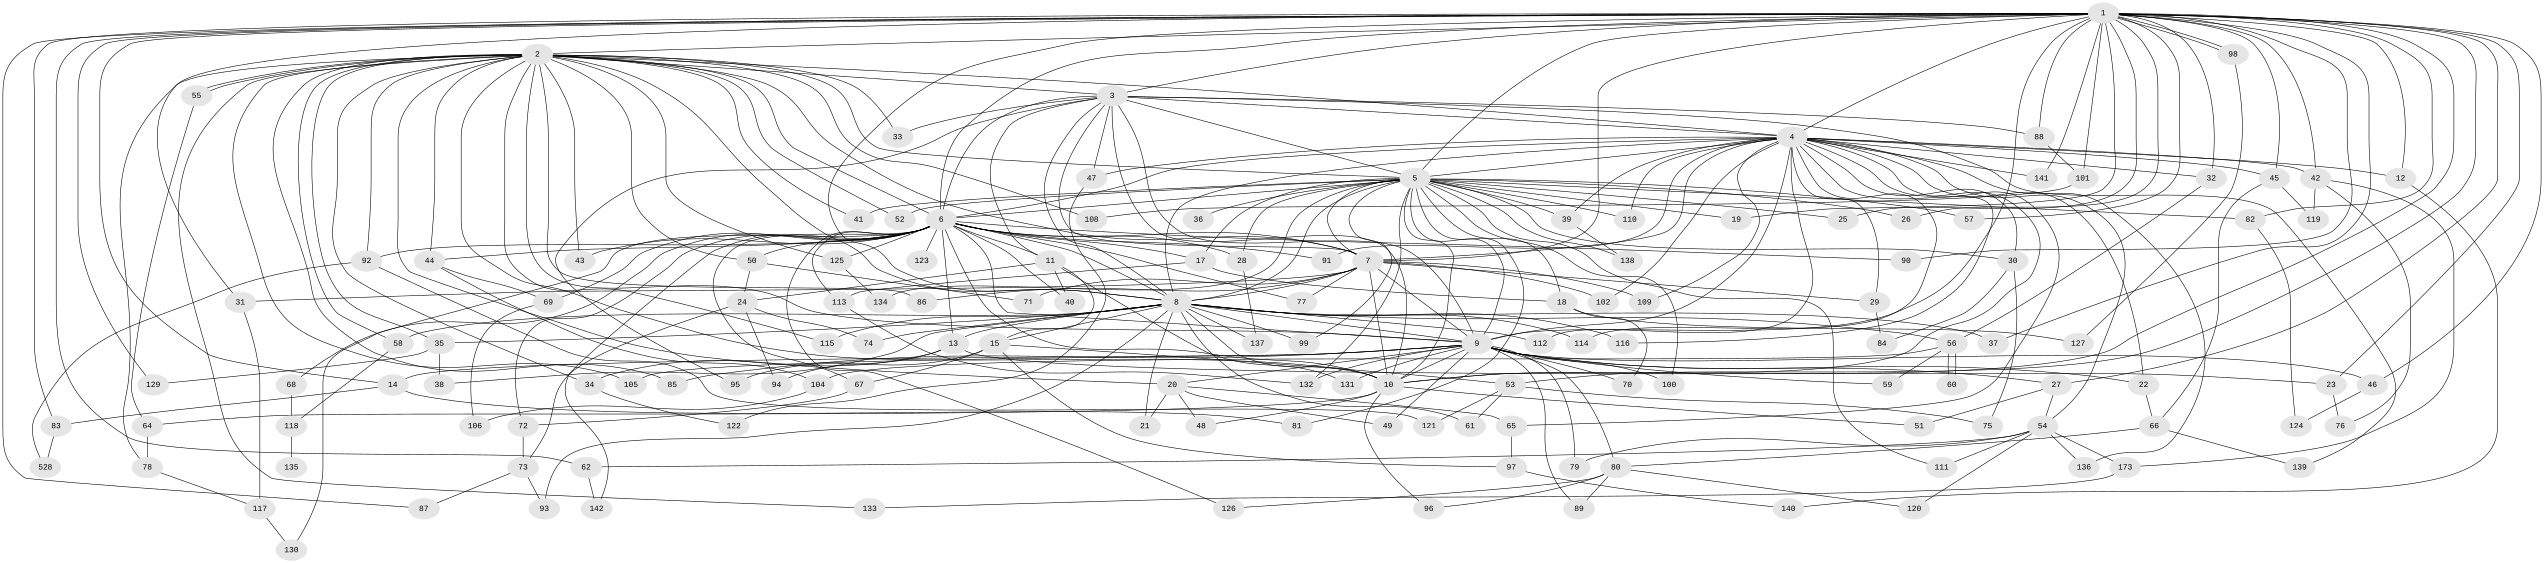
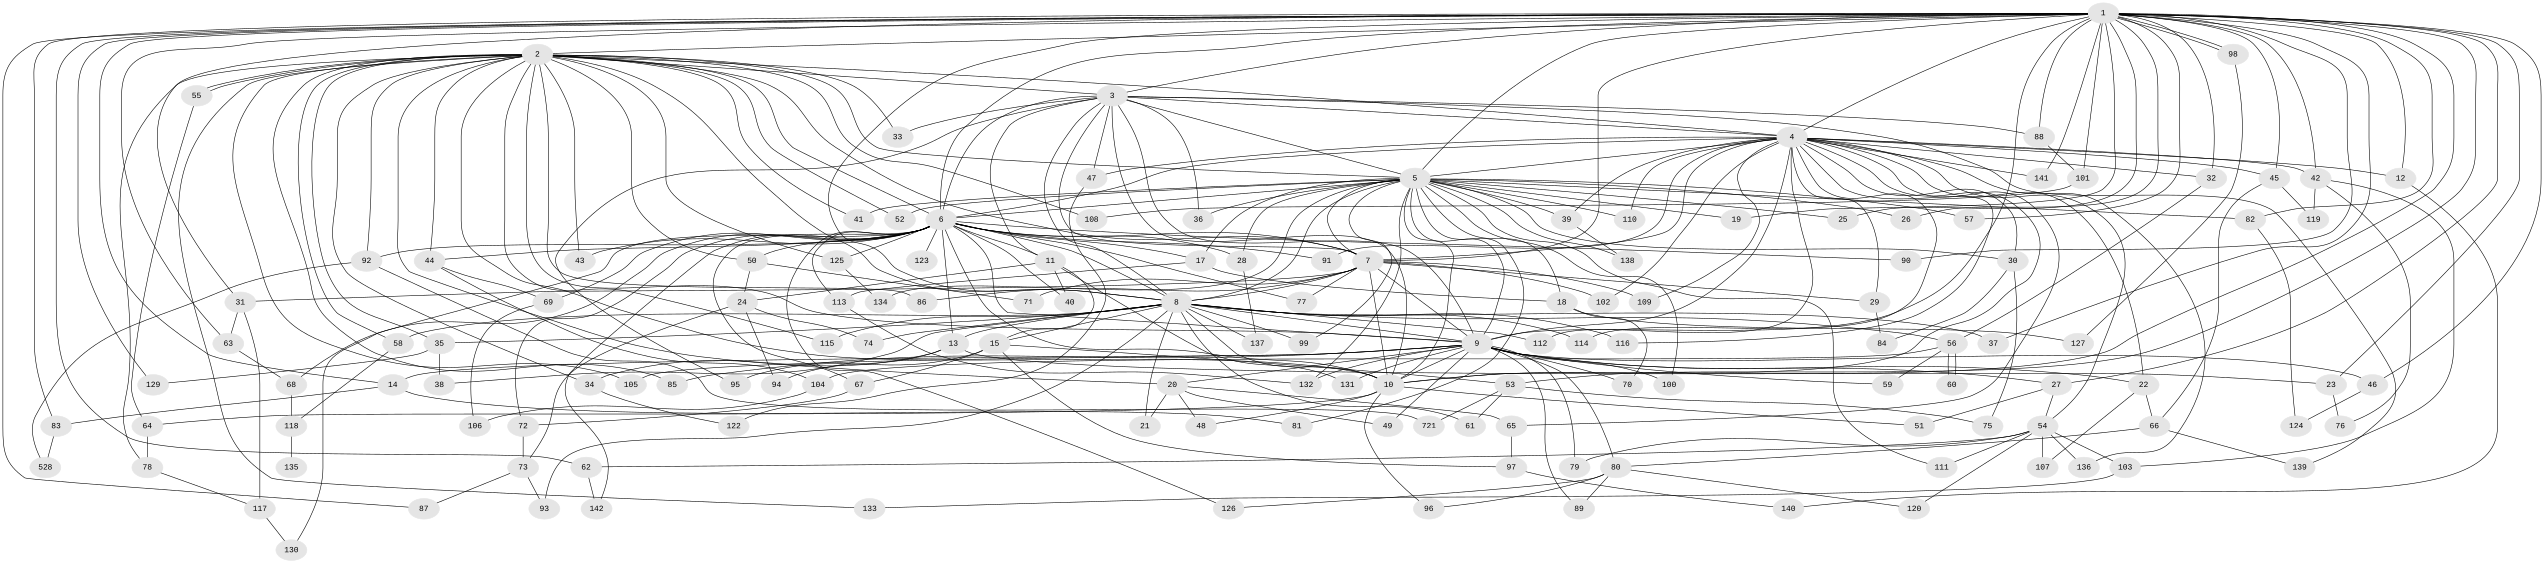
none -> (1183, 140)
(1448, 158) -> none
none -> (228, 344)
(1429, 426) -> (1429, 426)
none -> (2043, 467)
(2125, 467) -> (2125, 467)
